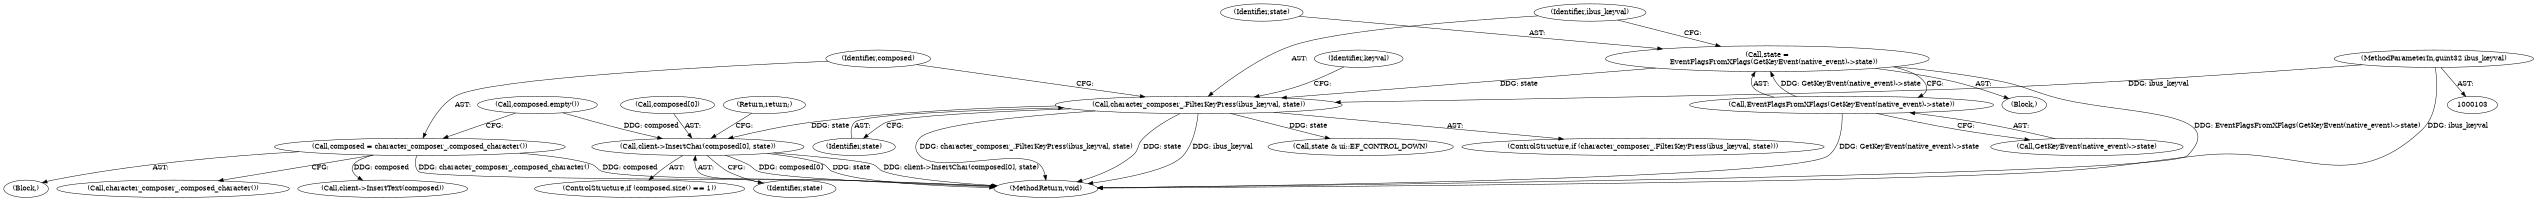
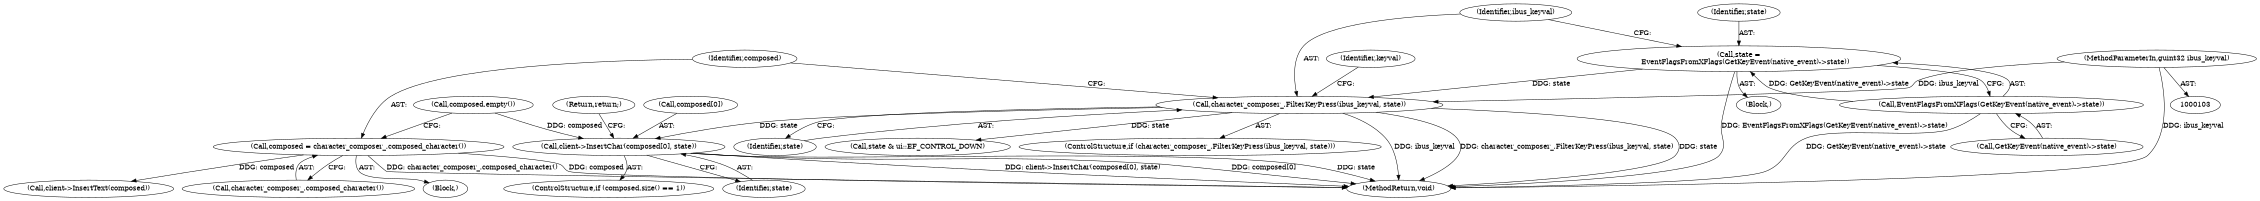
none -> (299, 164)
